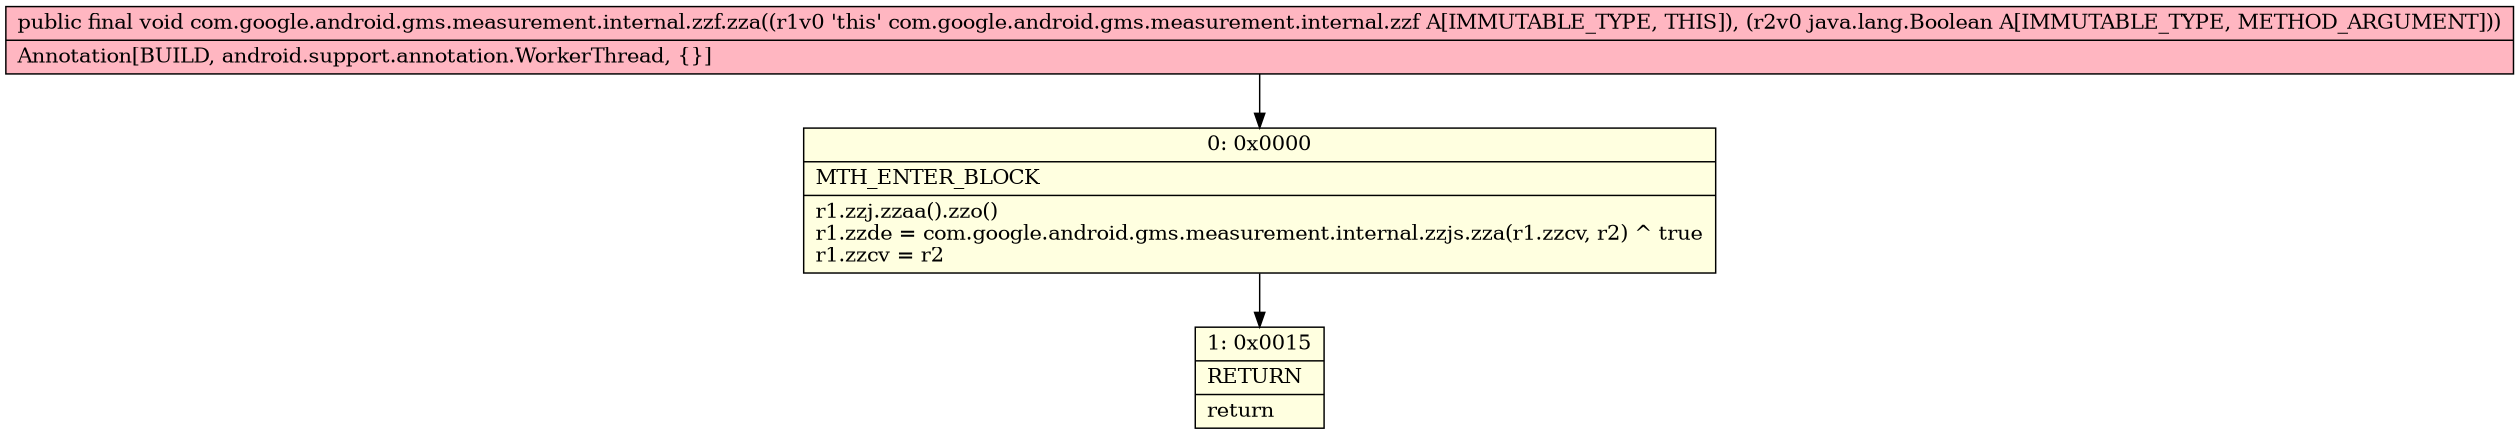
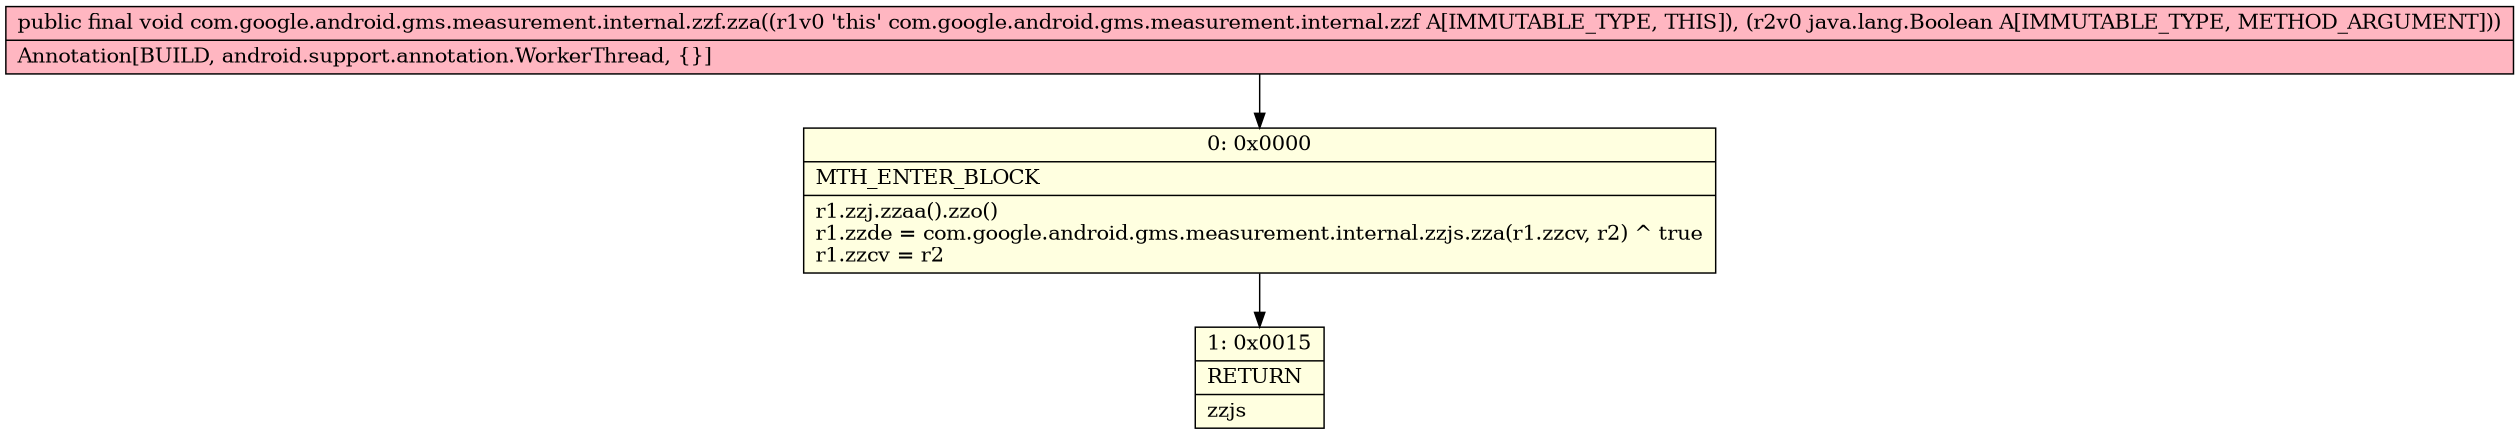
(1241, 411) -> (1227, 411)
